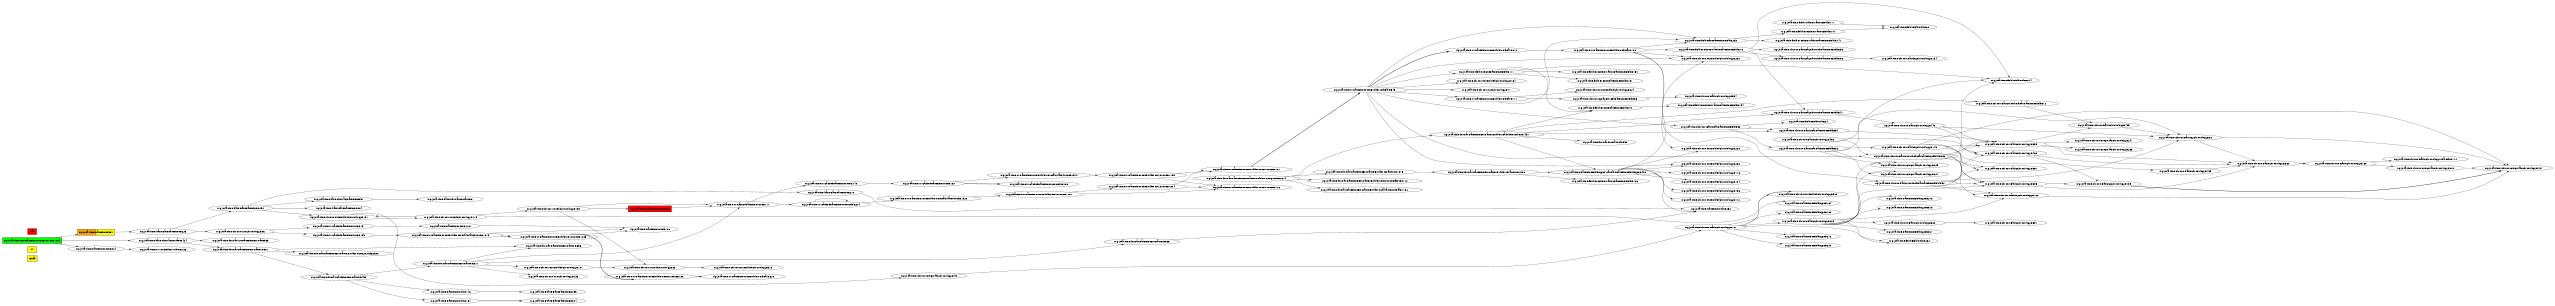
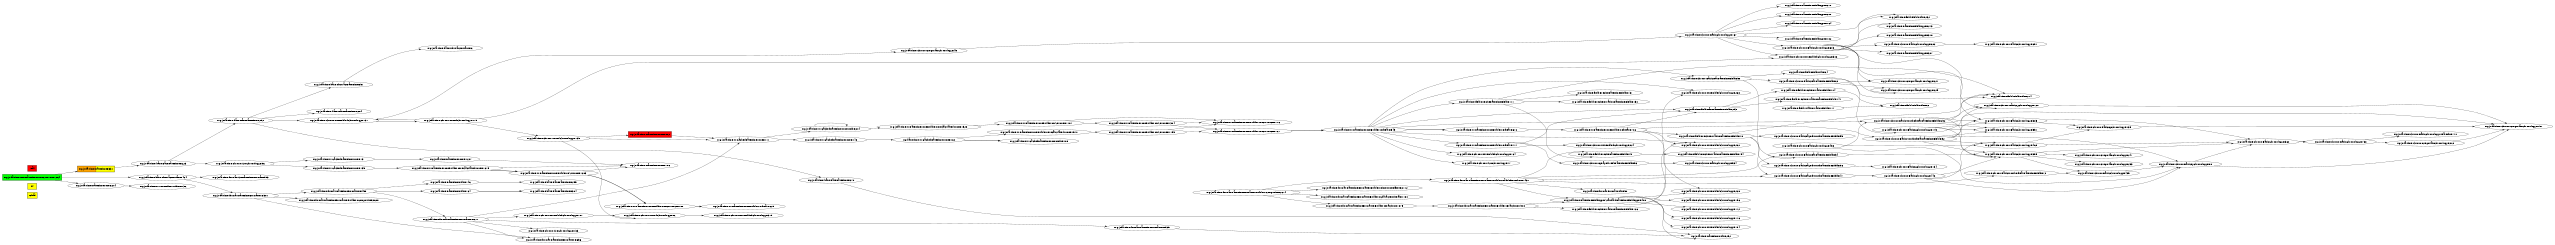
(2186, 171) -> none
(929, 184) -> (929, 140)
(2316, 192) -> (2307, 126)
